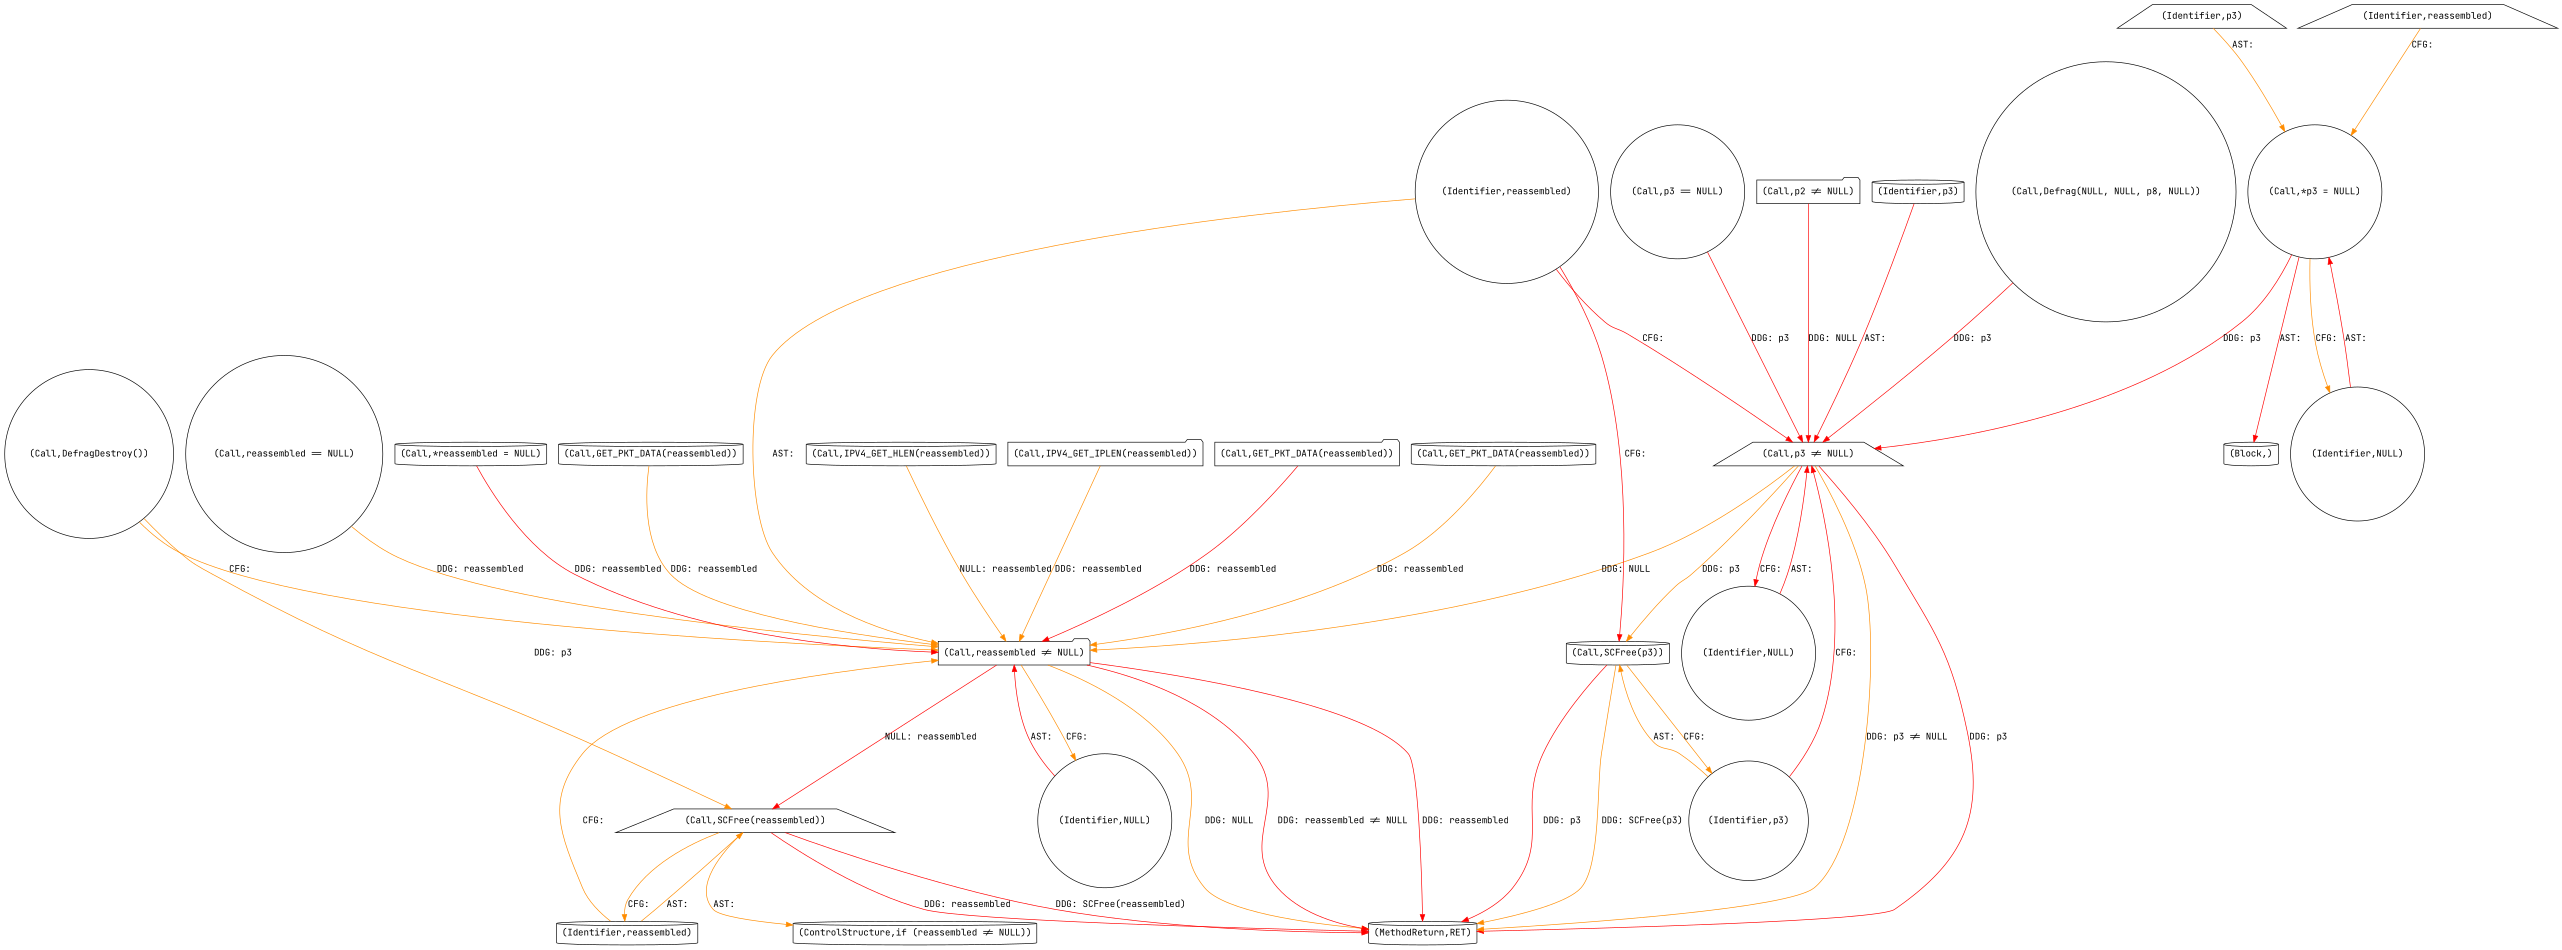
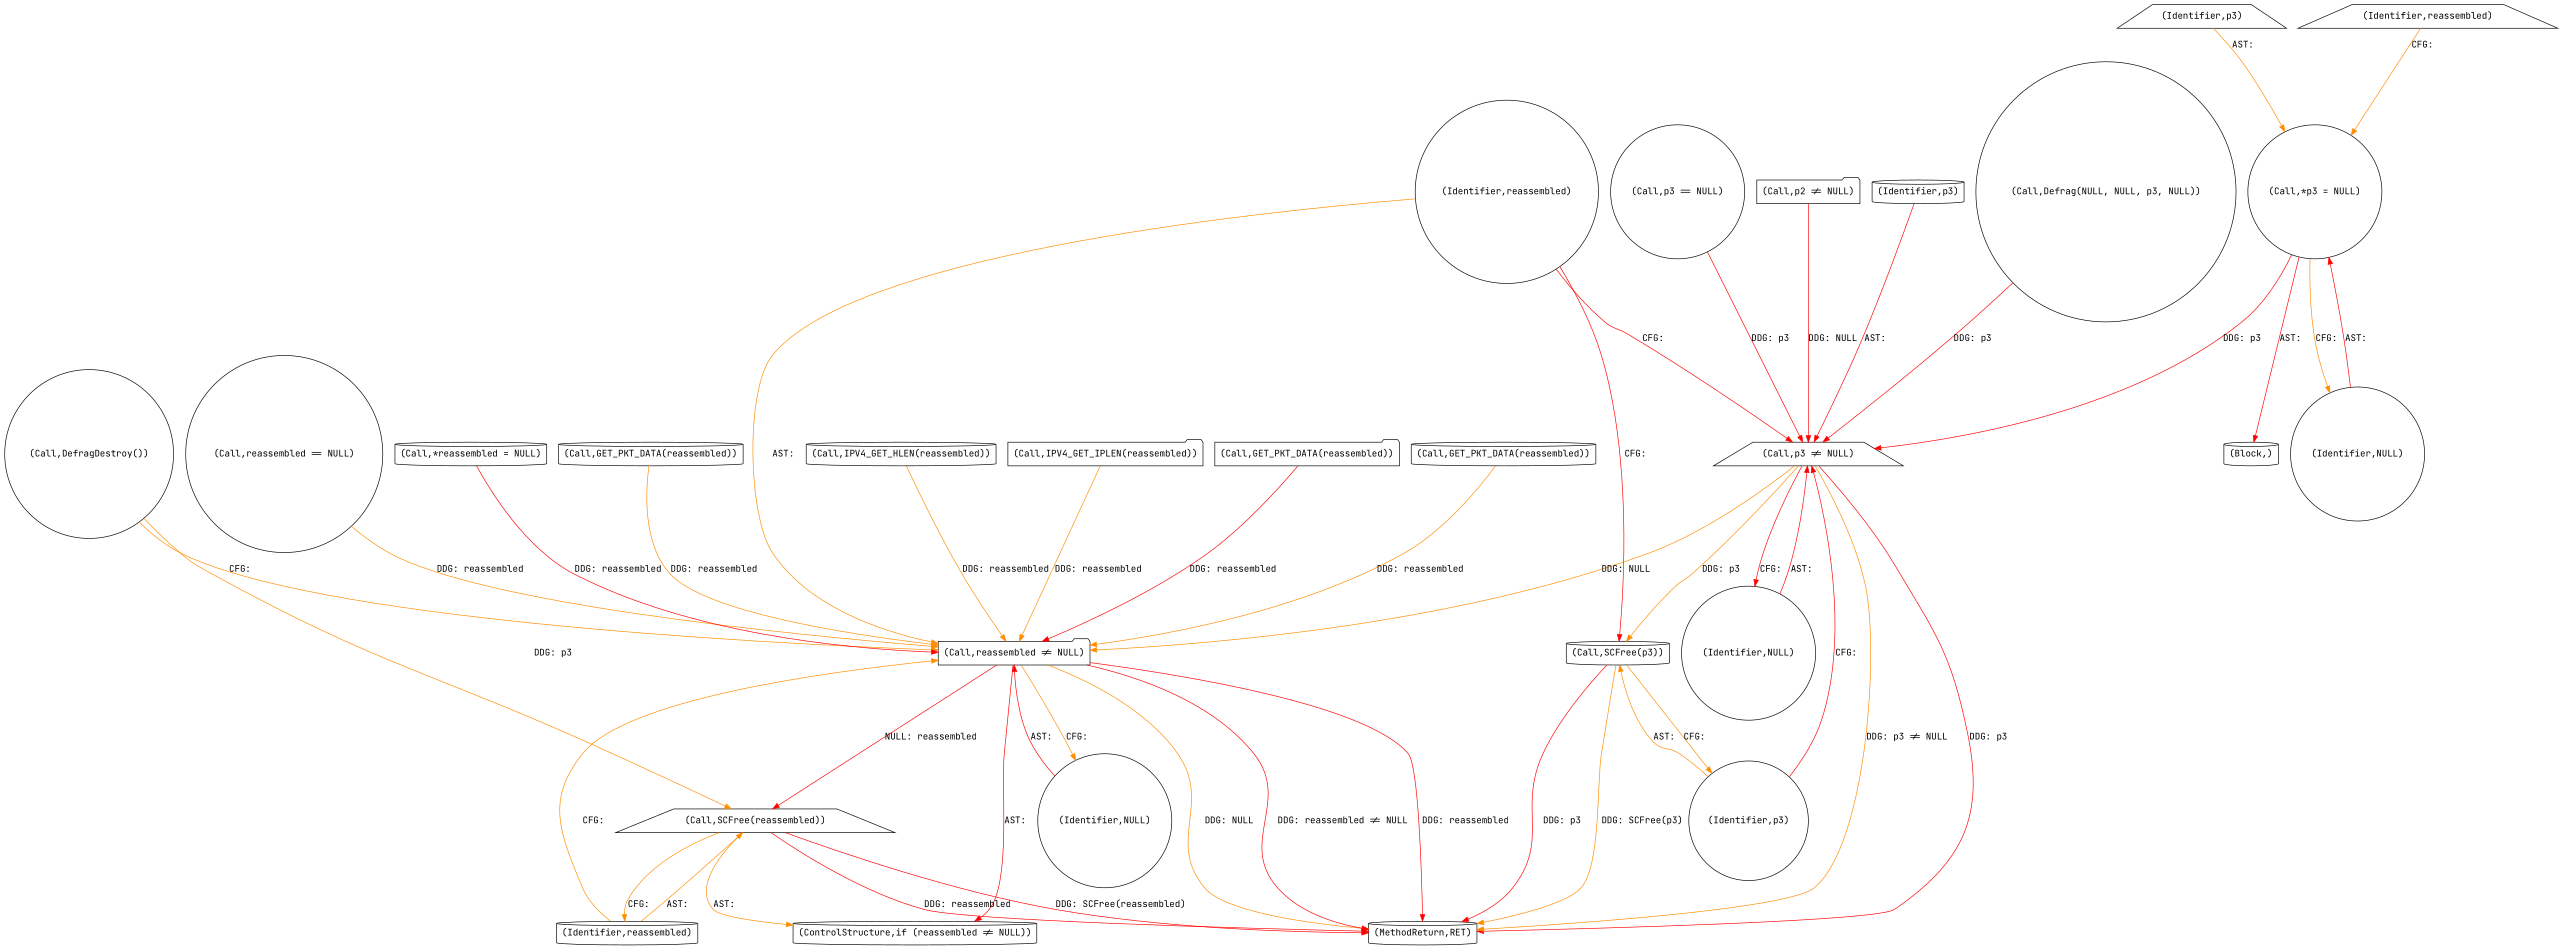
(2106, 192) -> (2106, 192)
(1006, 569) -> (1006, 569)
none -> (1004, 794)
